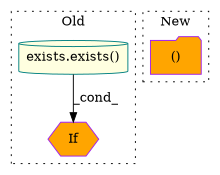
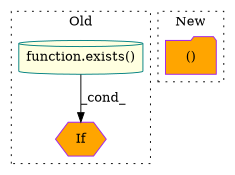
(73, 57) -> (81, 57)
